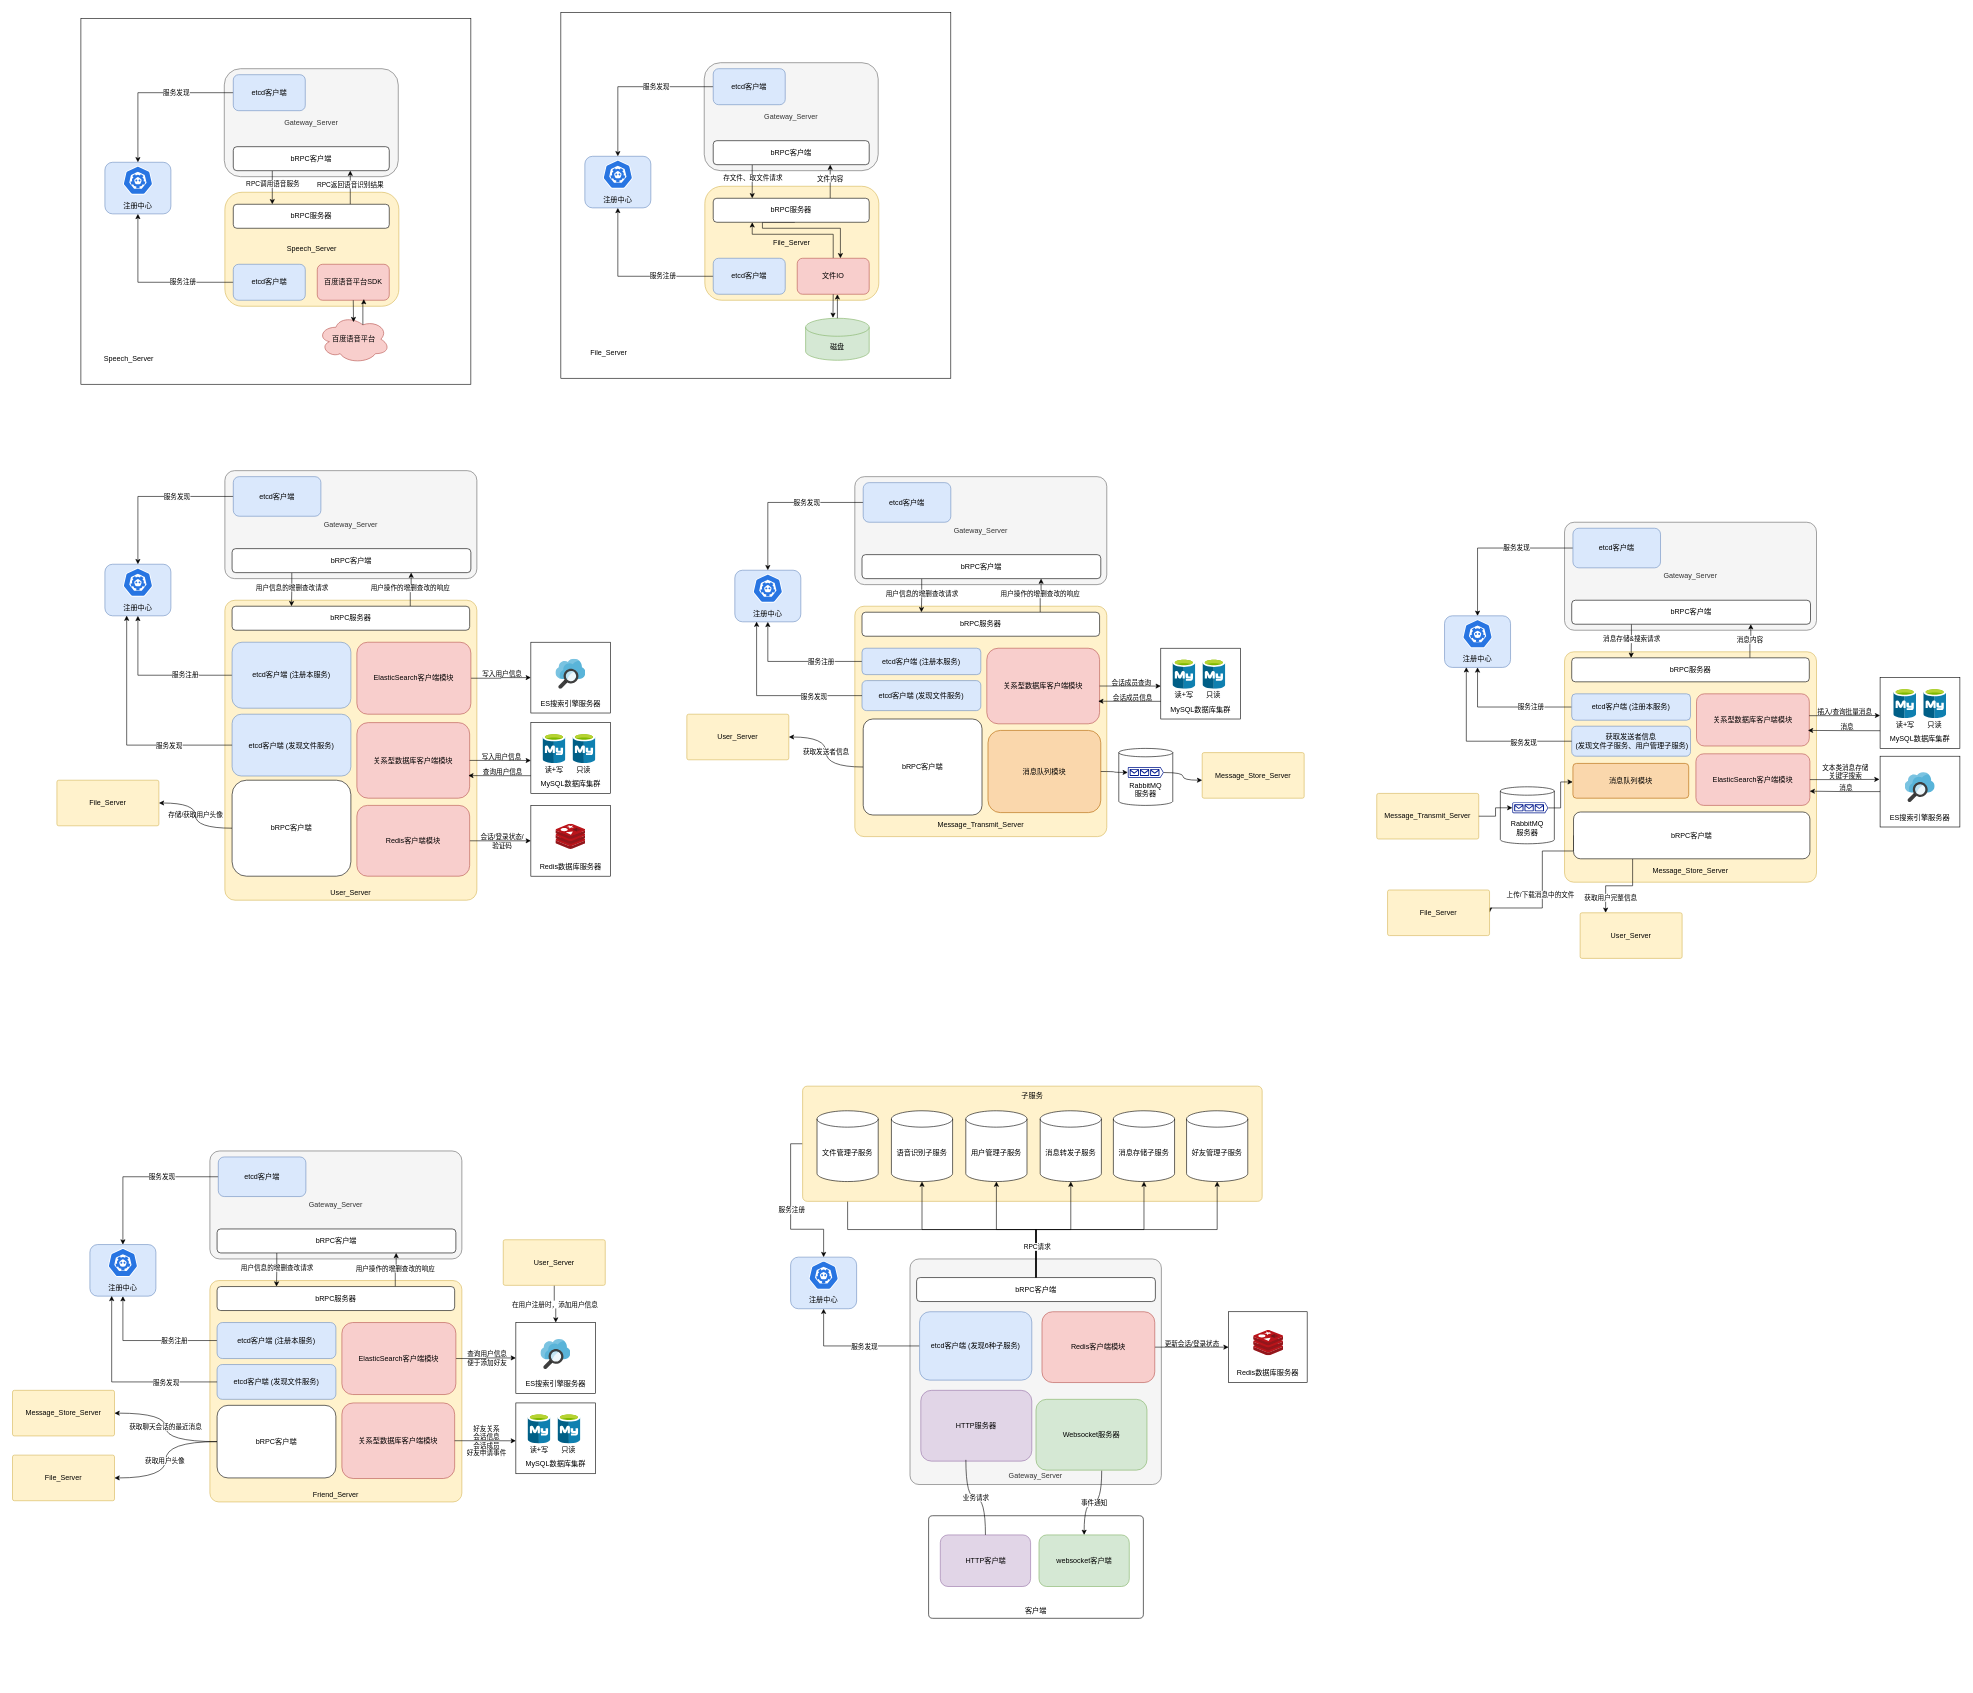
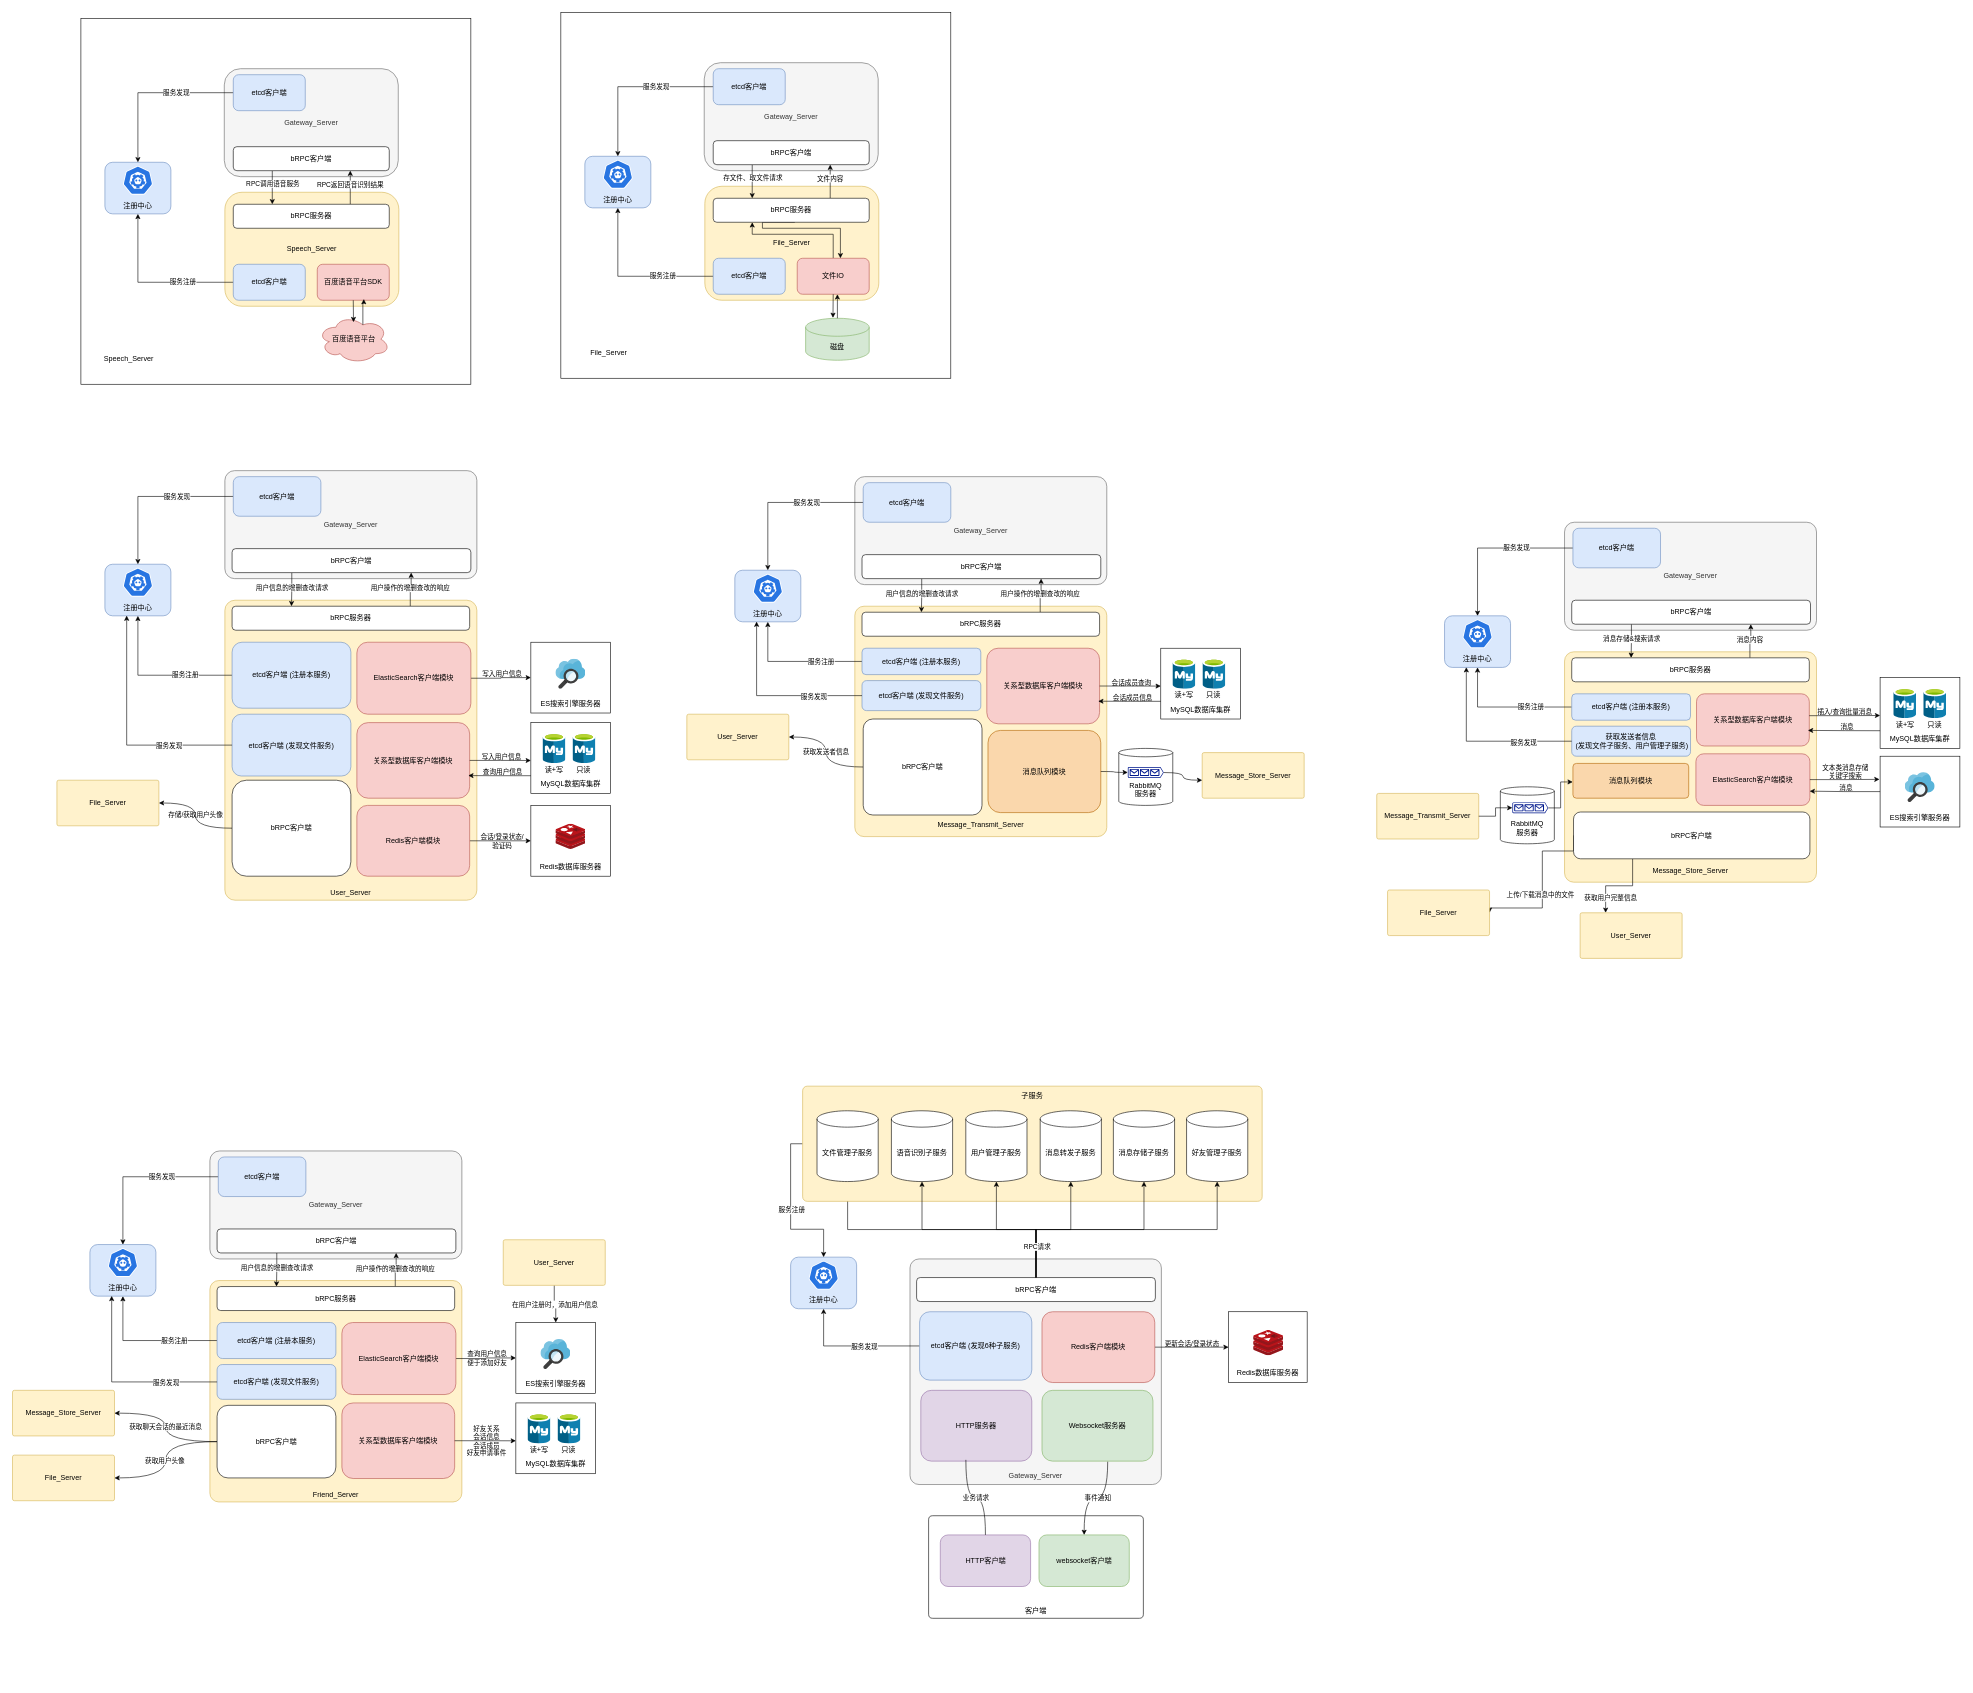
(1091, 1435) -> (1097, 1426)
